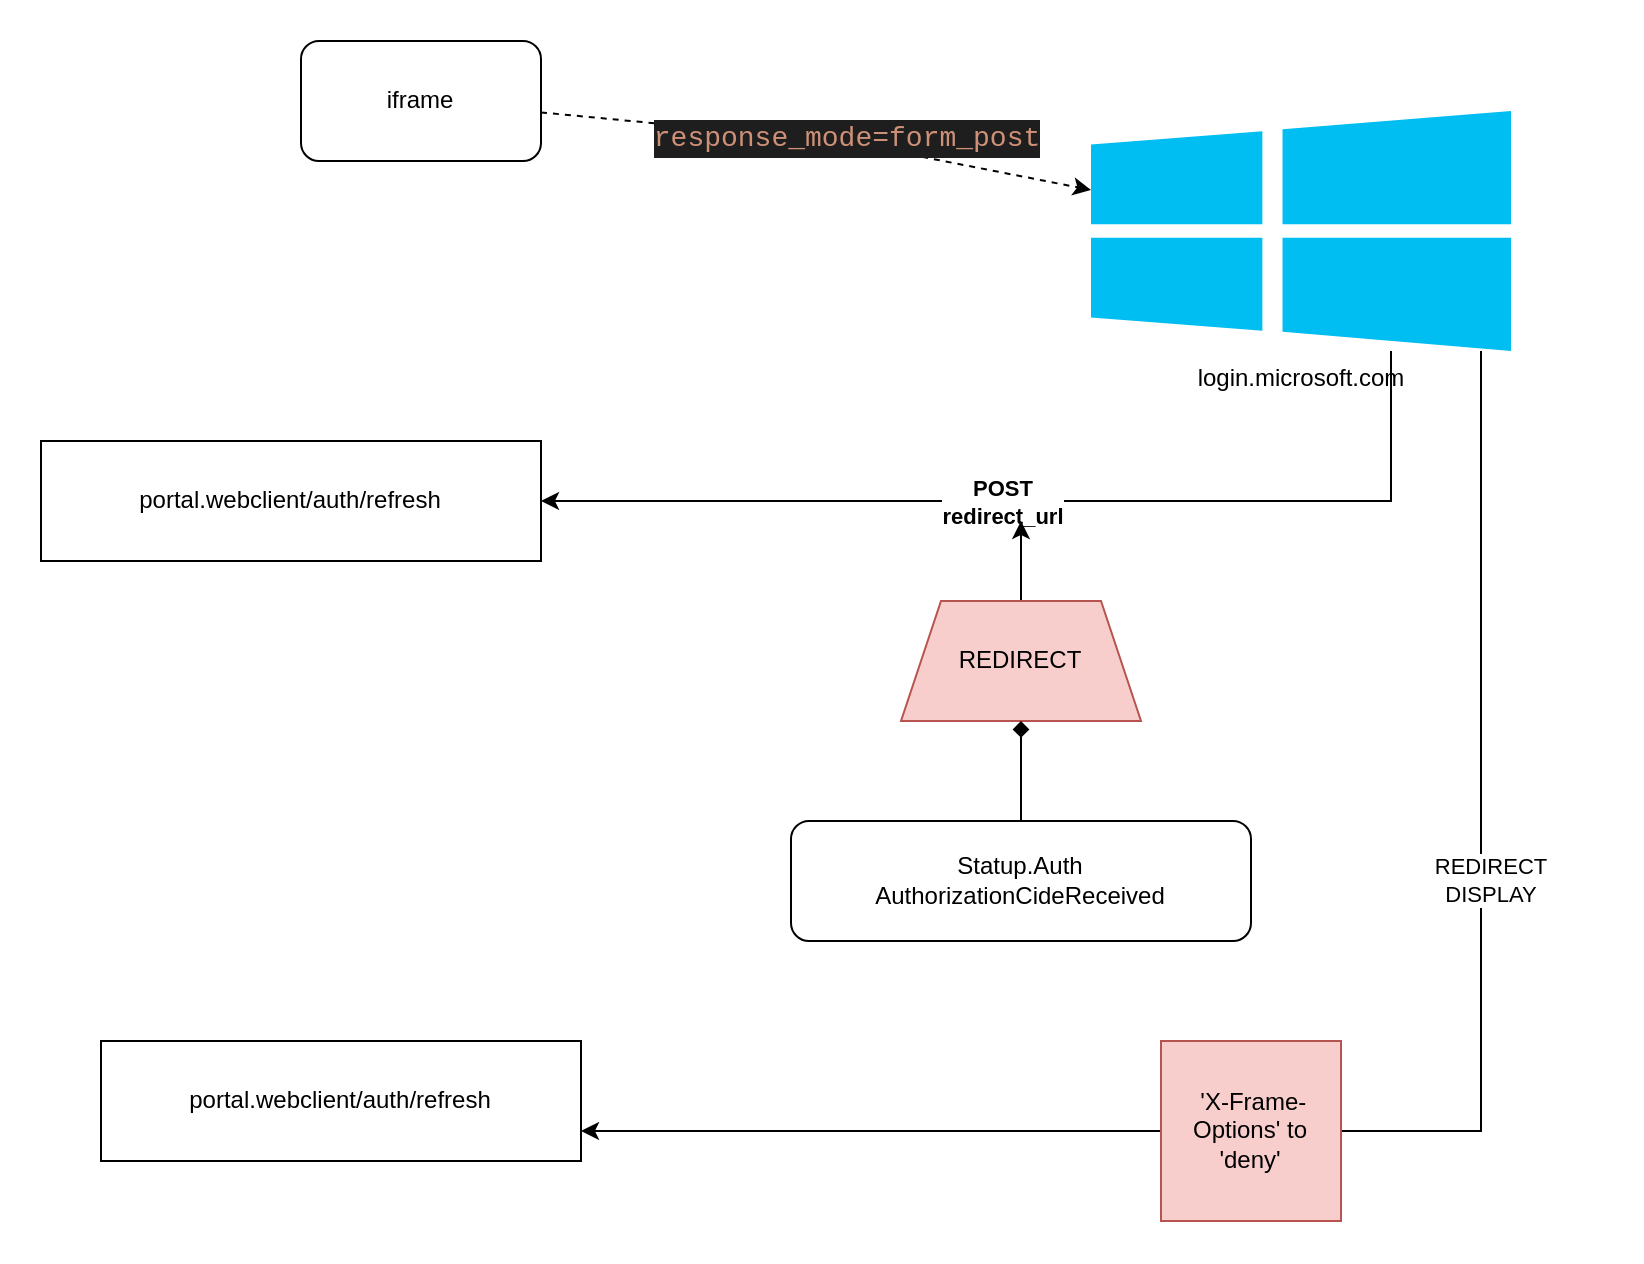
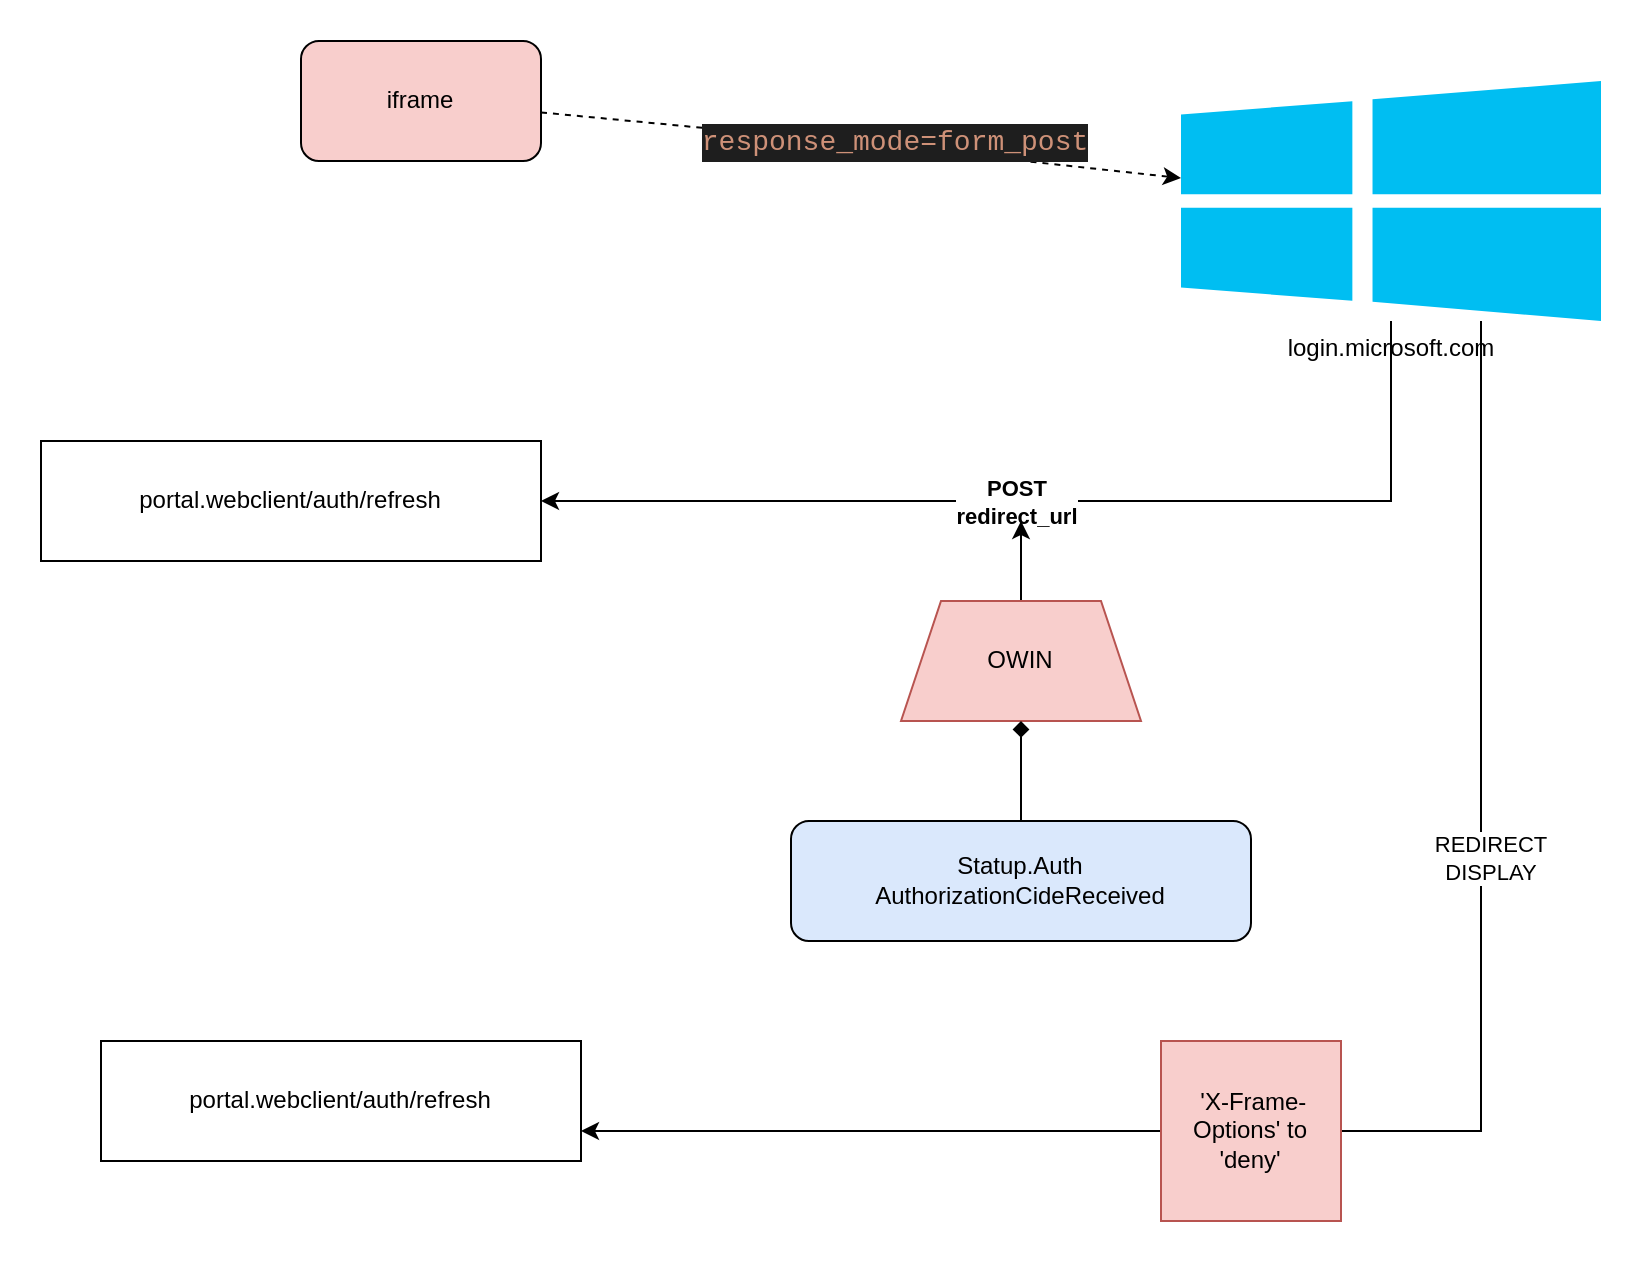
(421, 101) -> (421, 101)
(1301, 231) -> (1391, 201)
(1021, 661) -> (1021, 661)
(1021, 881) -> (1021, 881)
